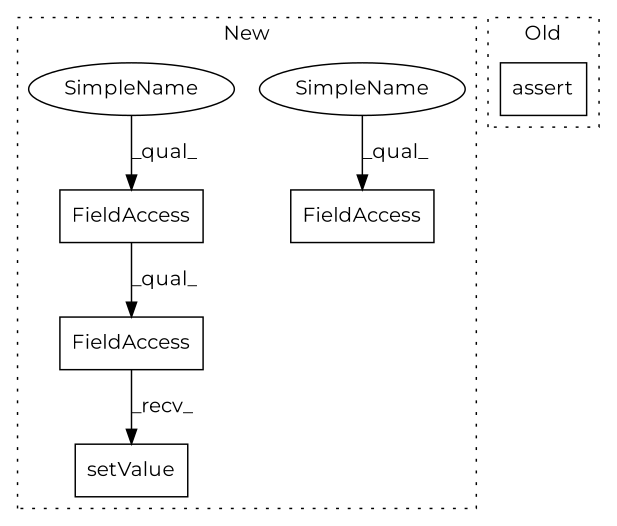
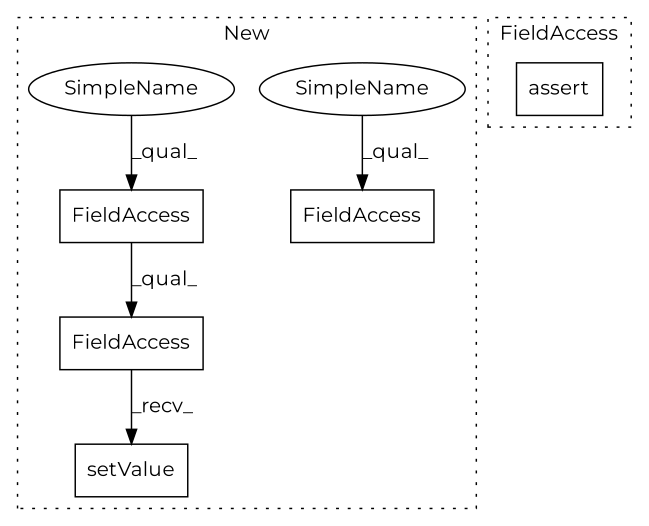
(544, 34) -> (560, 34)
